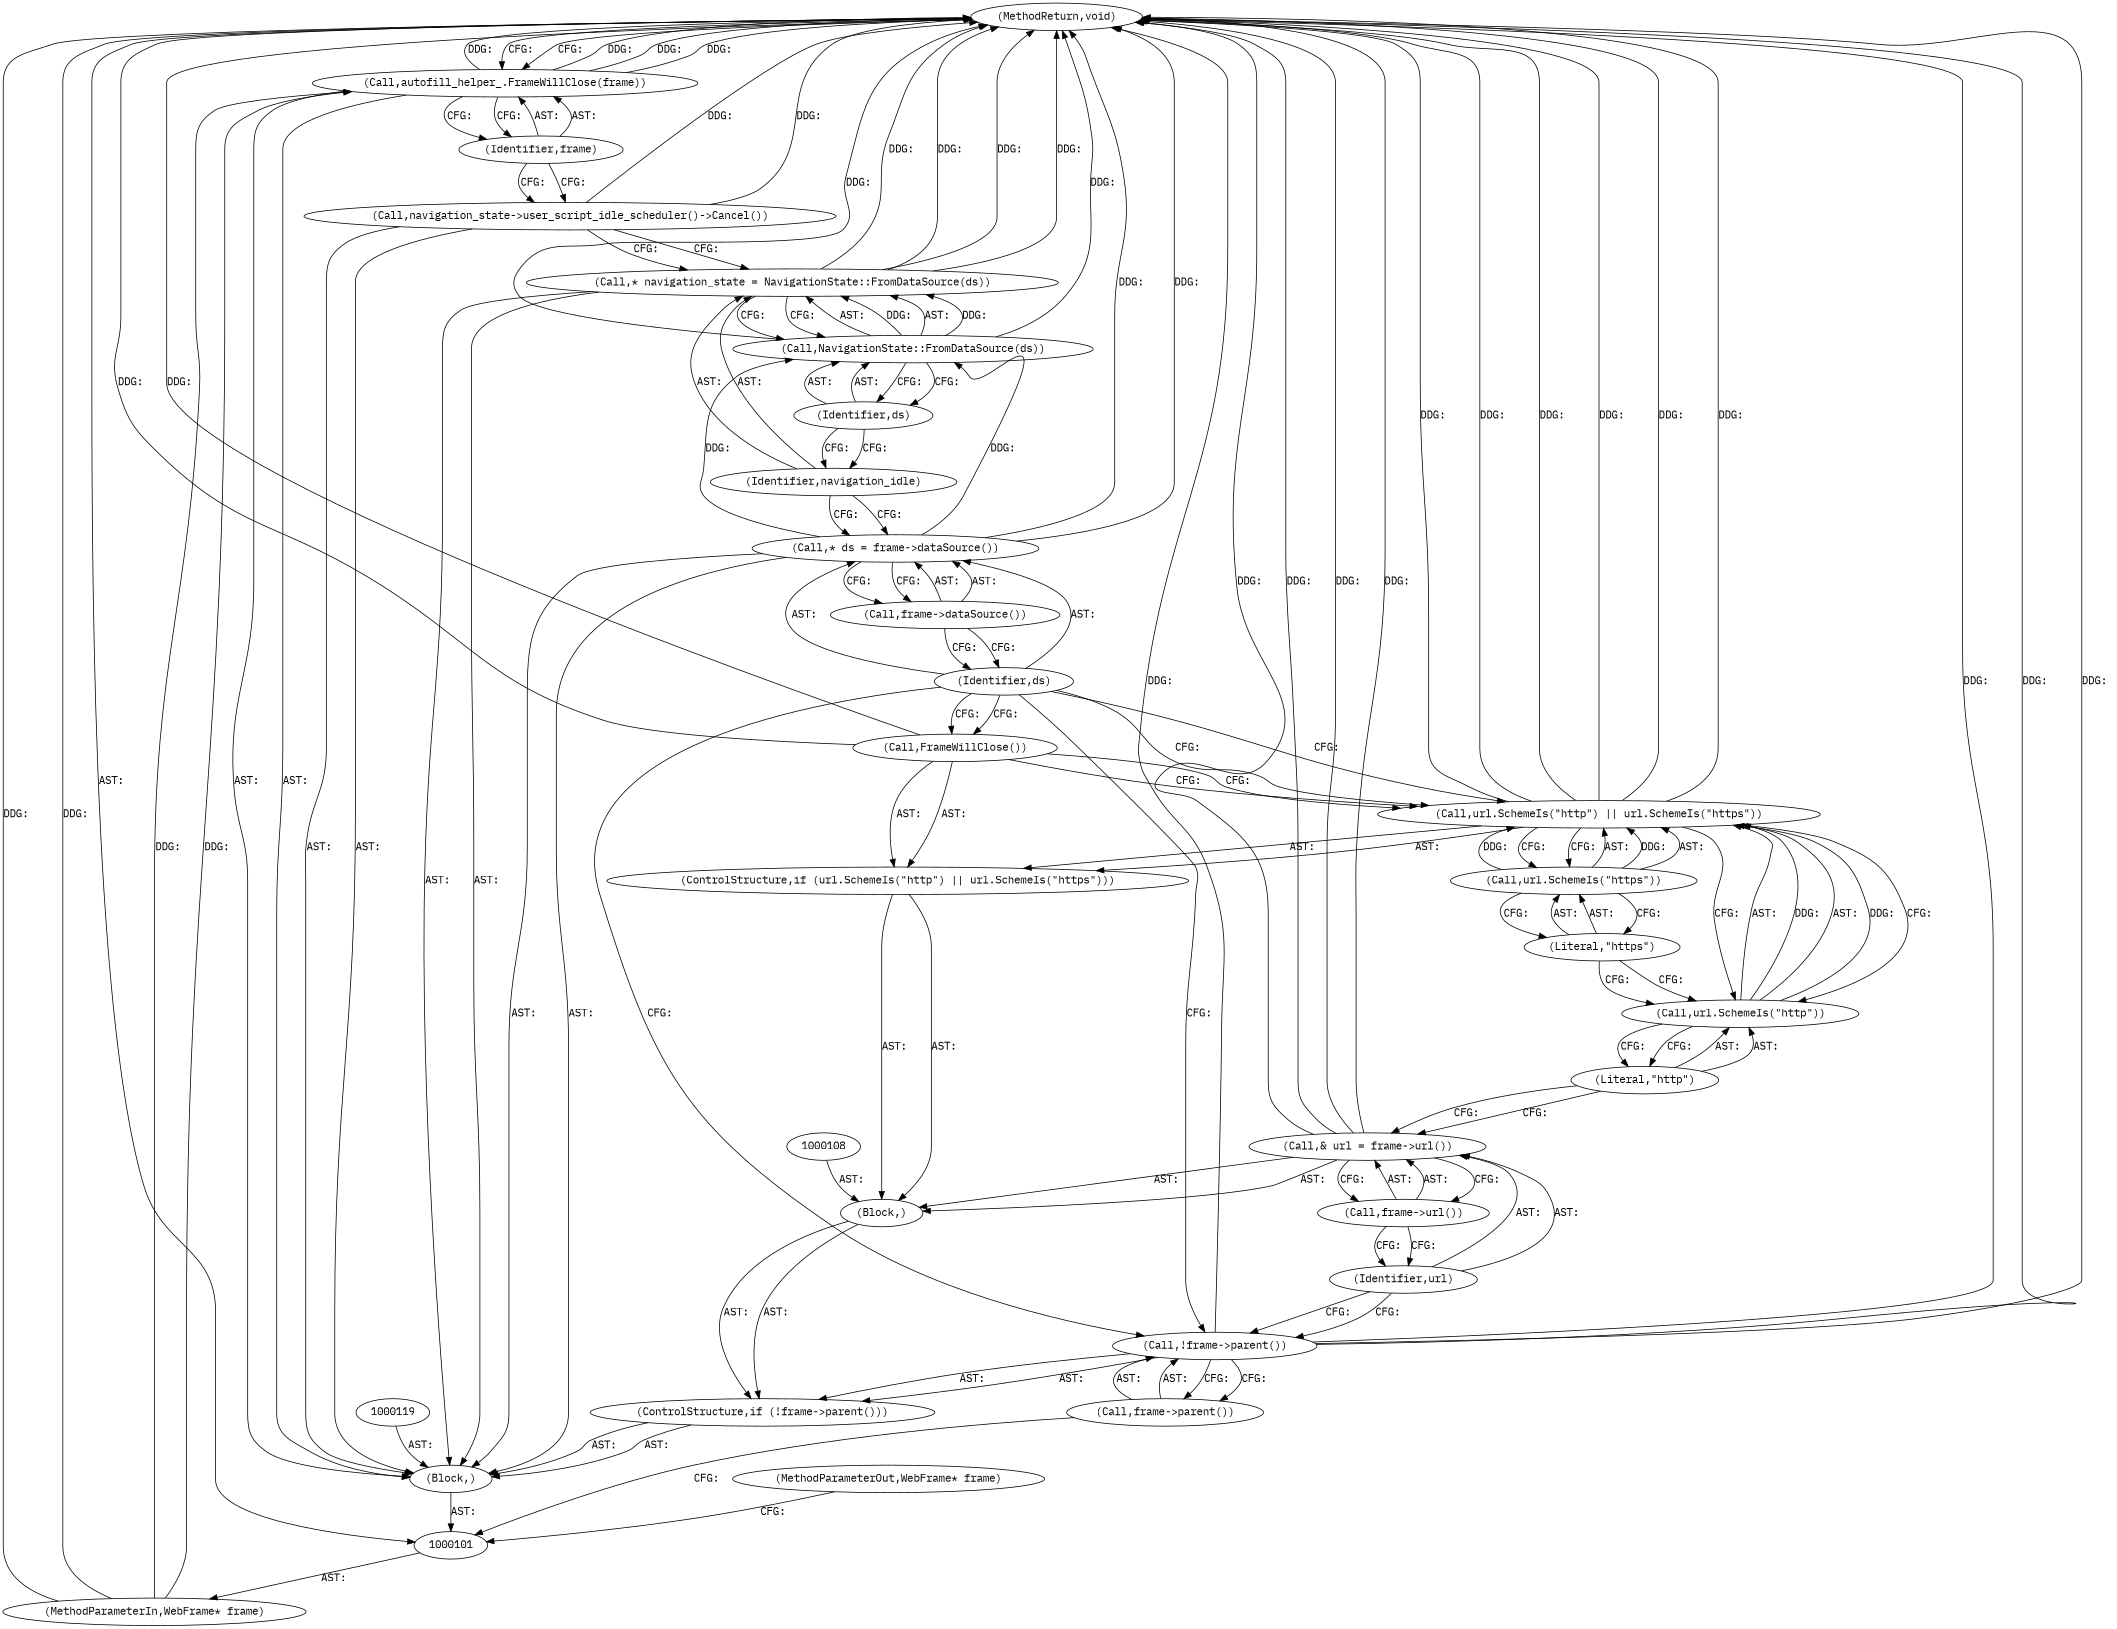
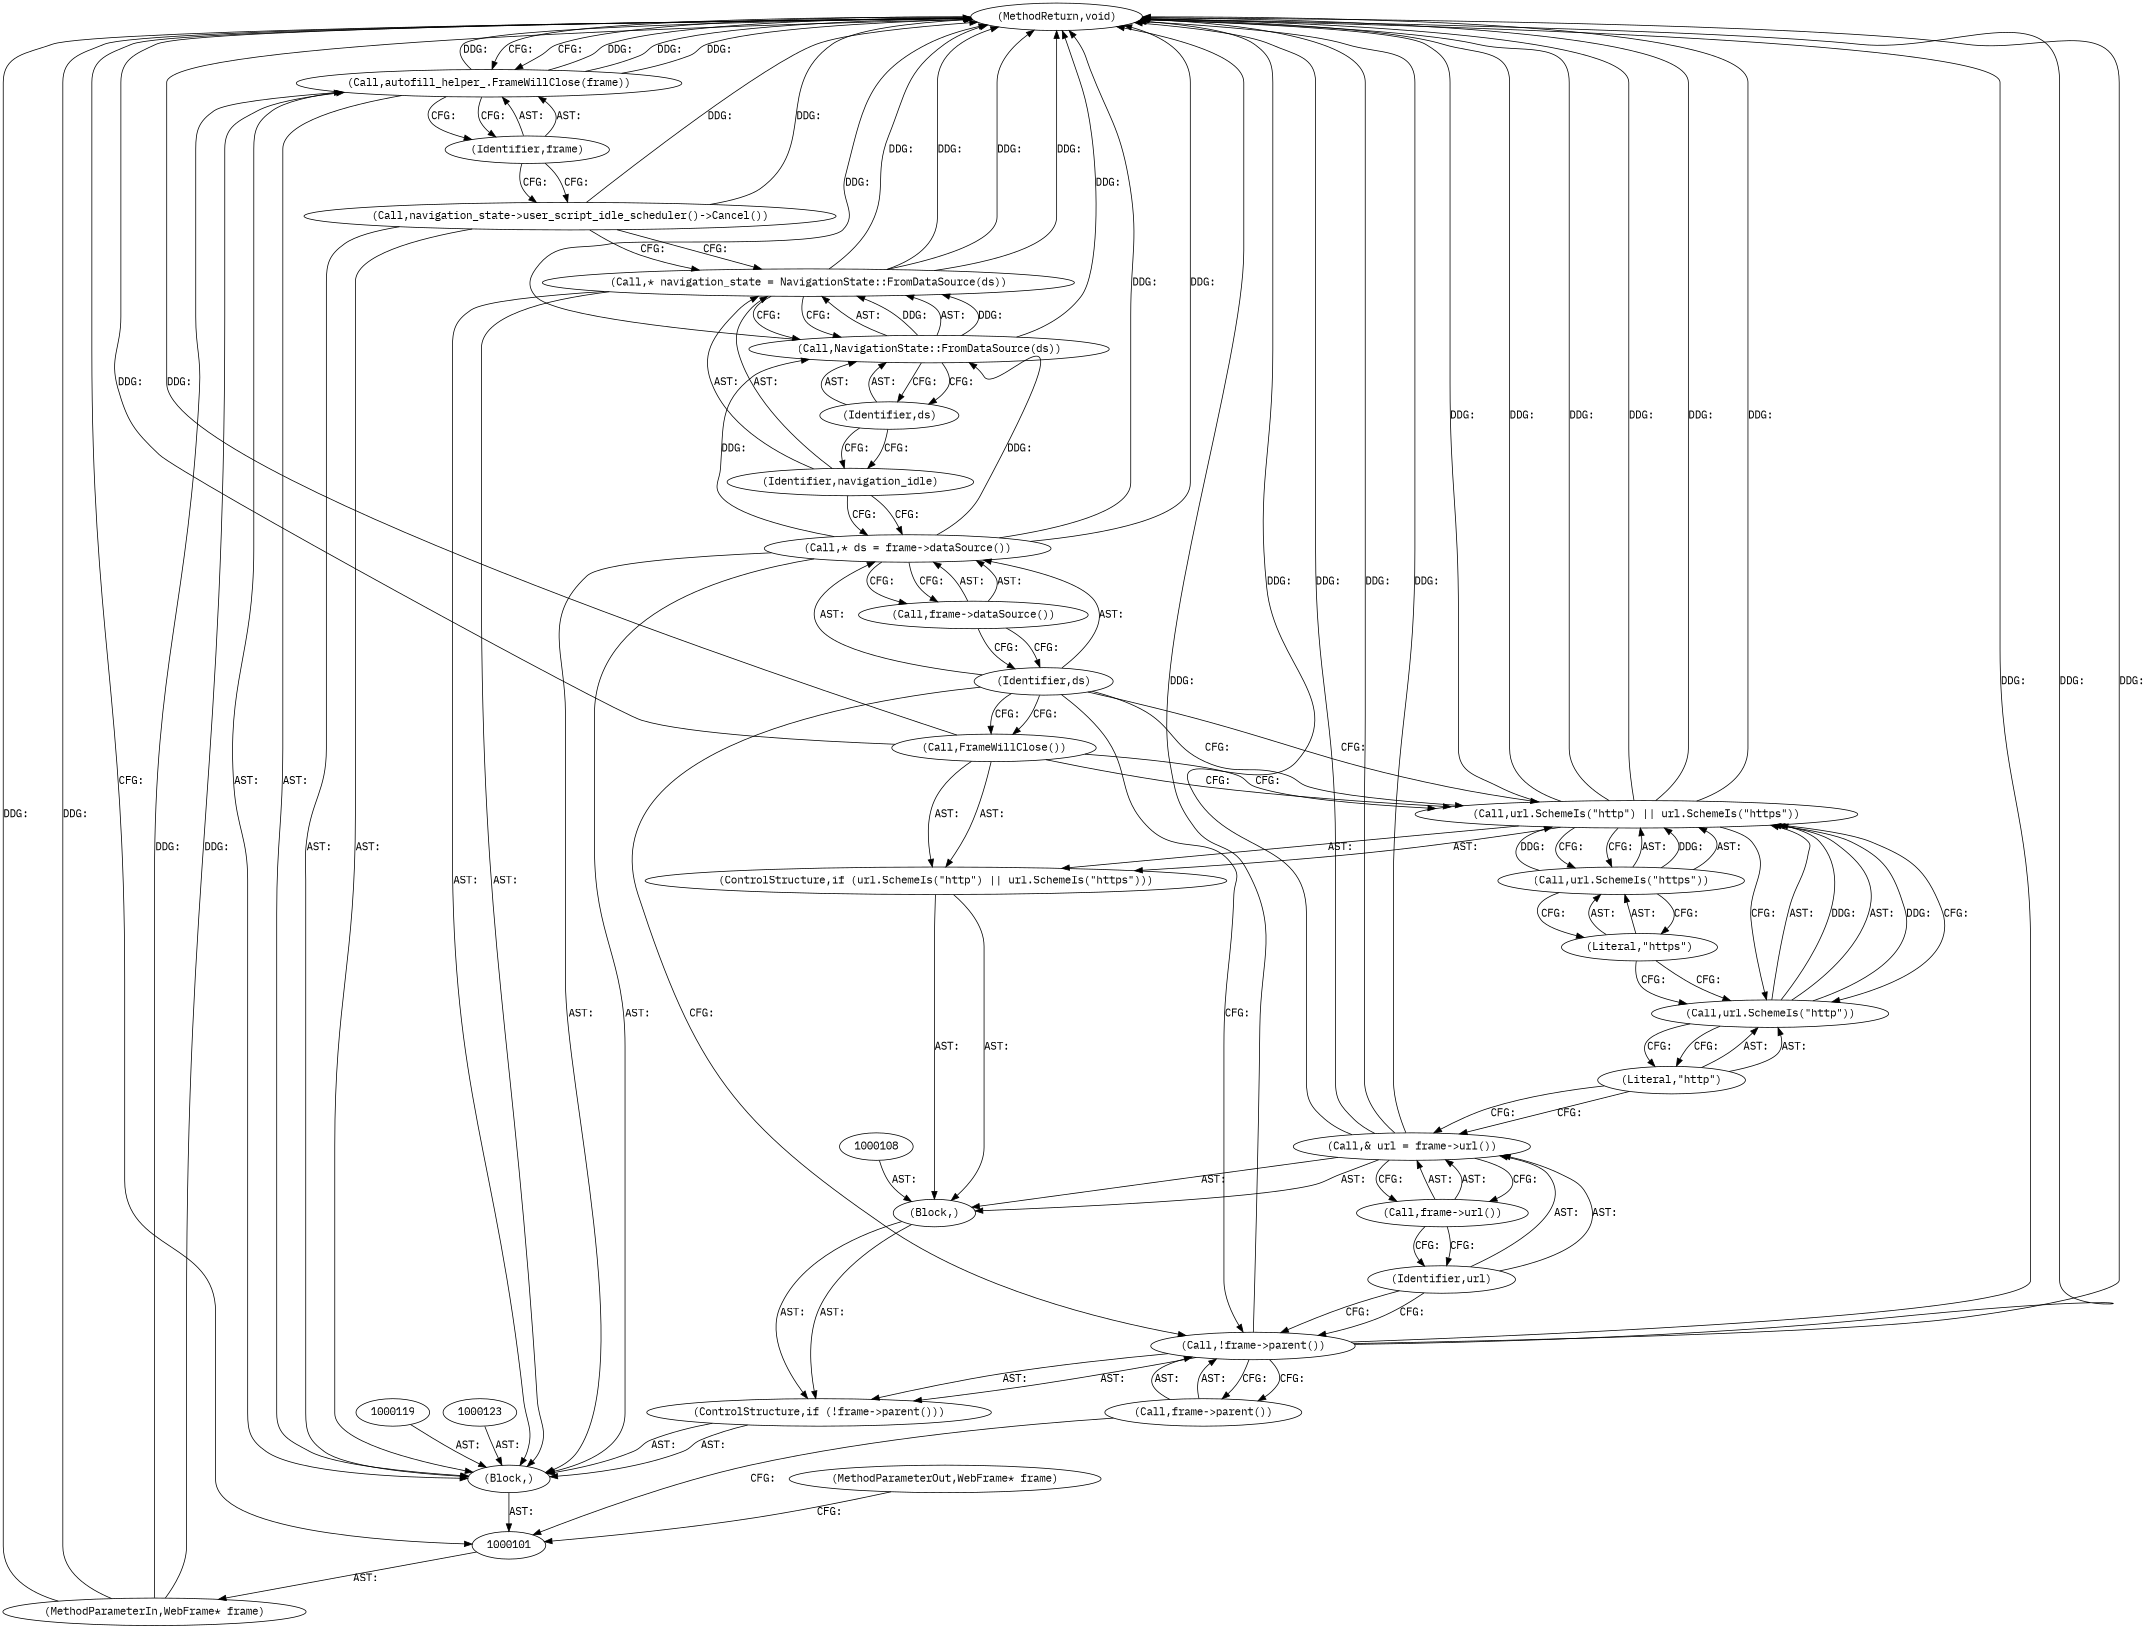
(115, 781) -> (135, 781)
none -> (480, 1412)
